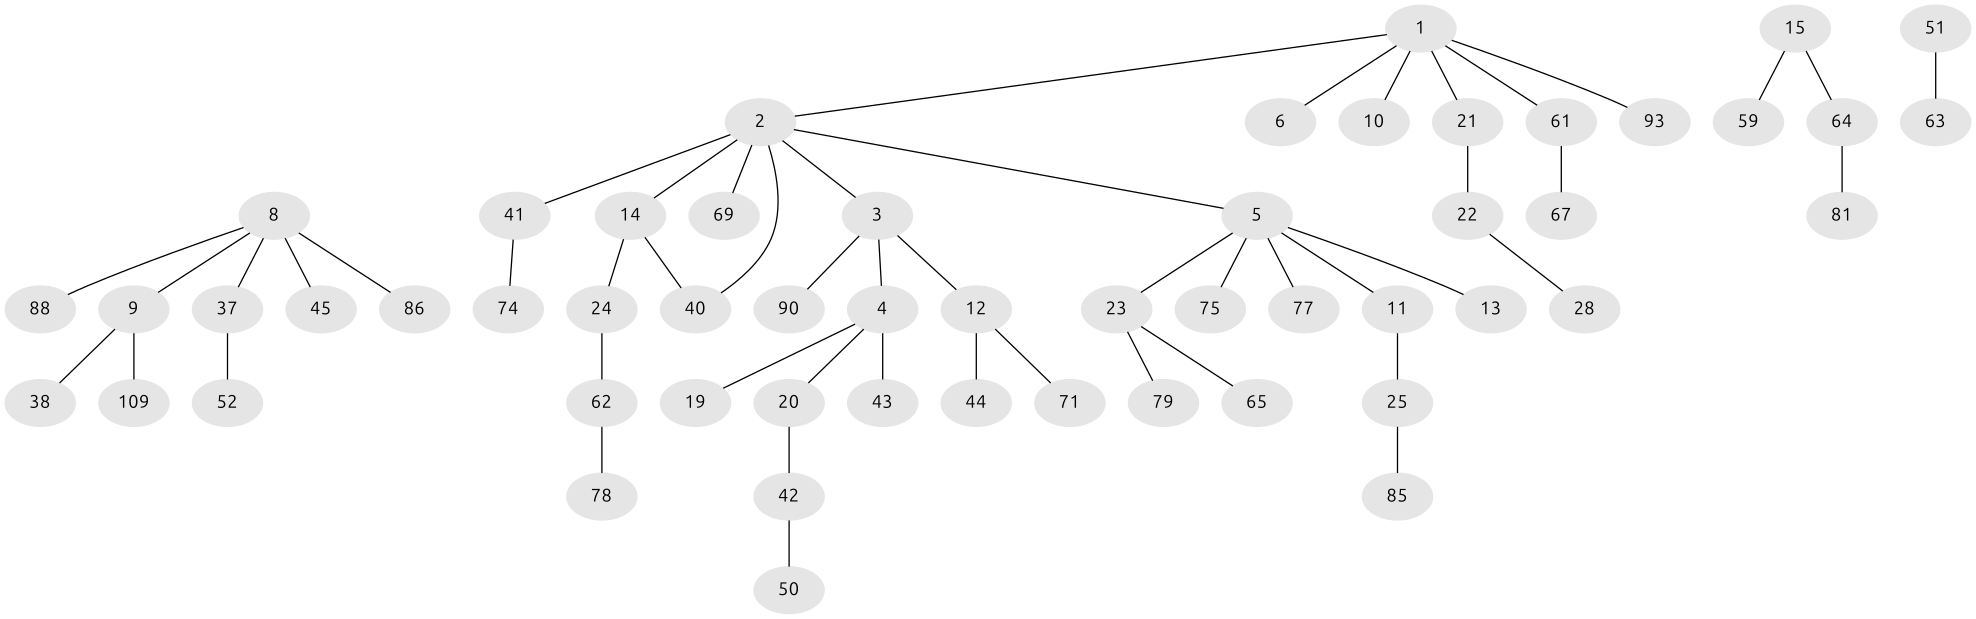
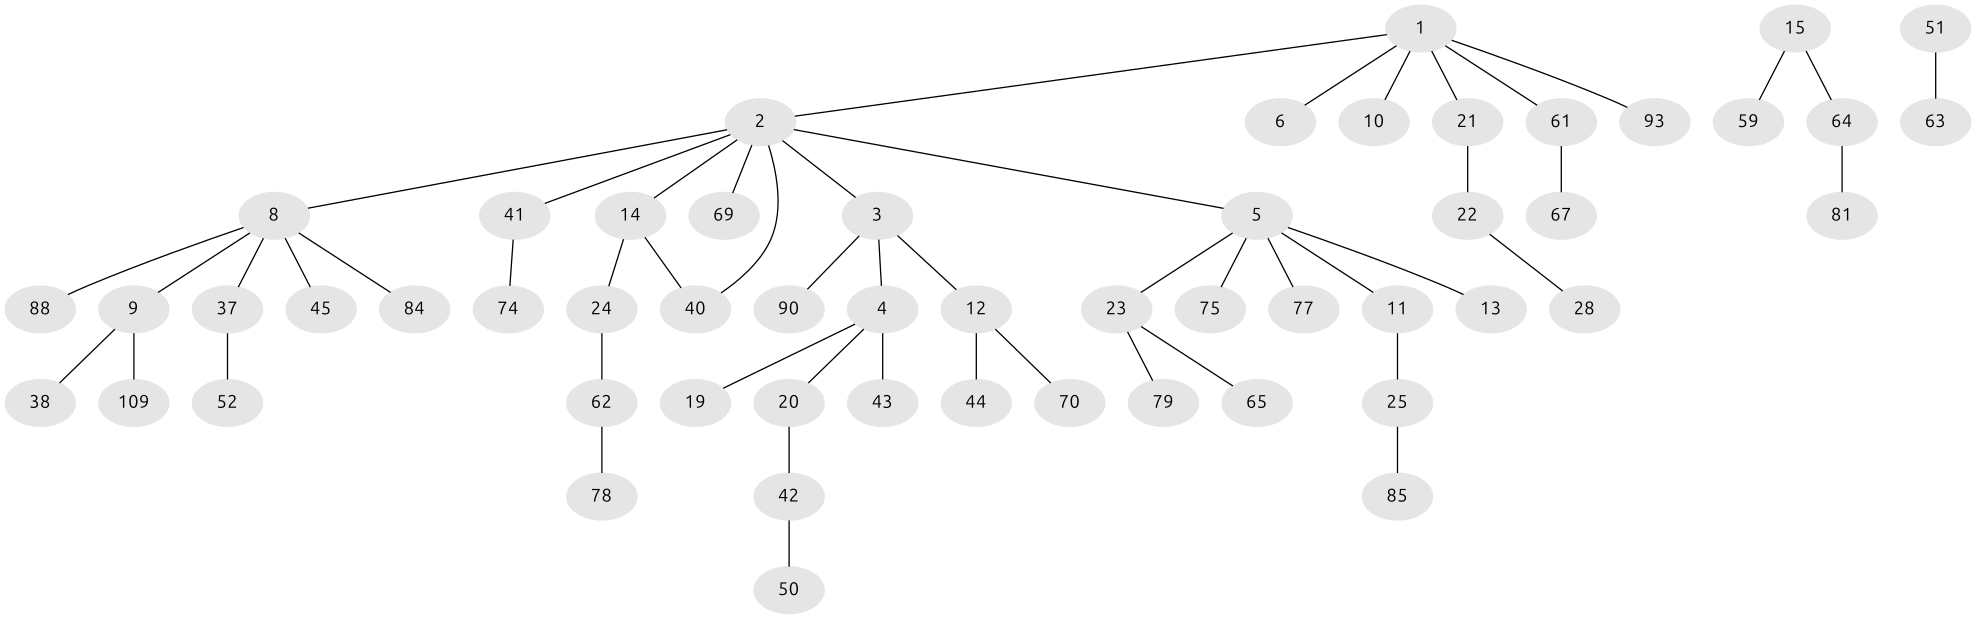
none -> (518, 169)
(415, 309) -> (415, 309)
(1070, 403) -> (1070, 403)
